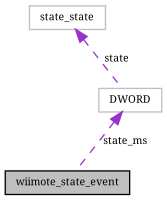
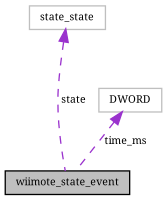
(103, 64) -> (58, 107)
(124, 141) -> (124, 141)
